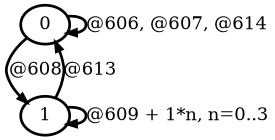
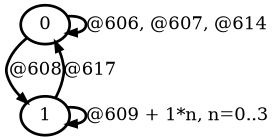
(90, 70) -> (90, 70)
